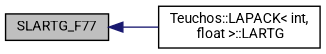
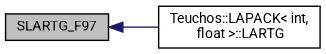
(57, 27) -> (57, 27)
